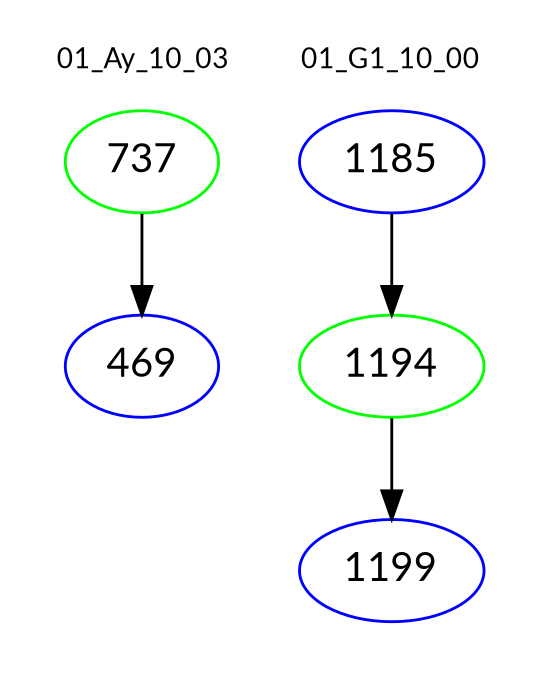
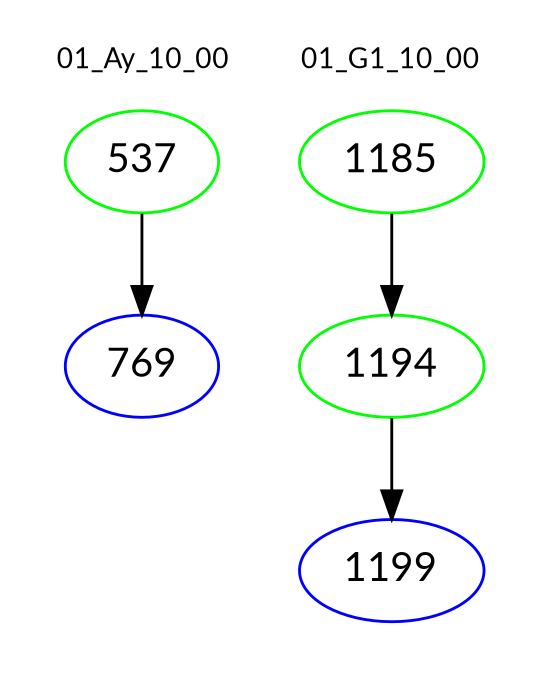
(143, 61) -> (143, 61)
(142, 162) -> (142, 162)
(392, 162) -> (392, 162)
(142, 366) -> (142, 366)
